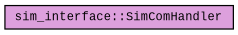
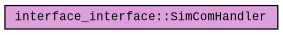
(119, 17) -> (141, 17)
